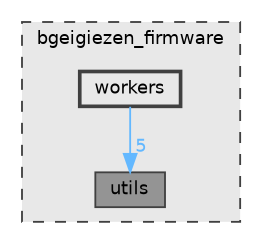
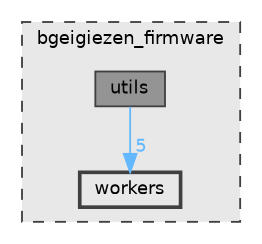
(130, 130) -> (130, 130)
